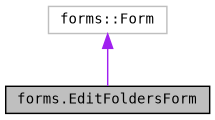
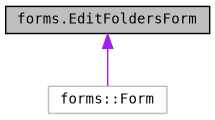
(108, 67) -> (108, 67)
